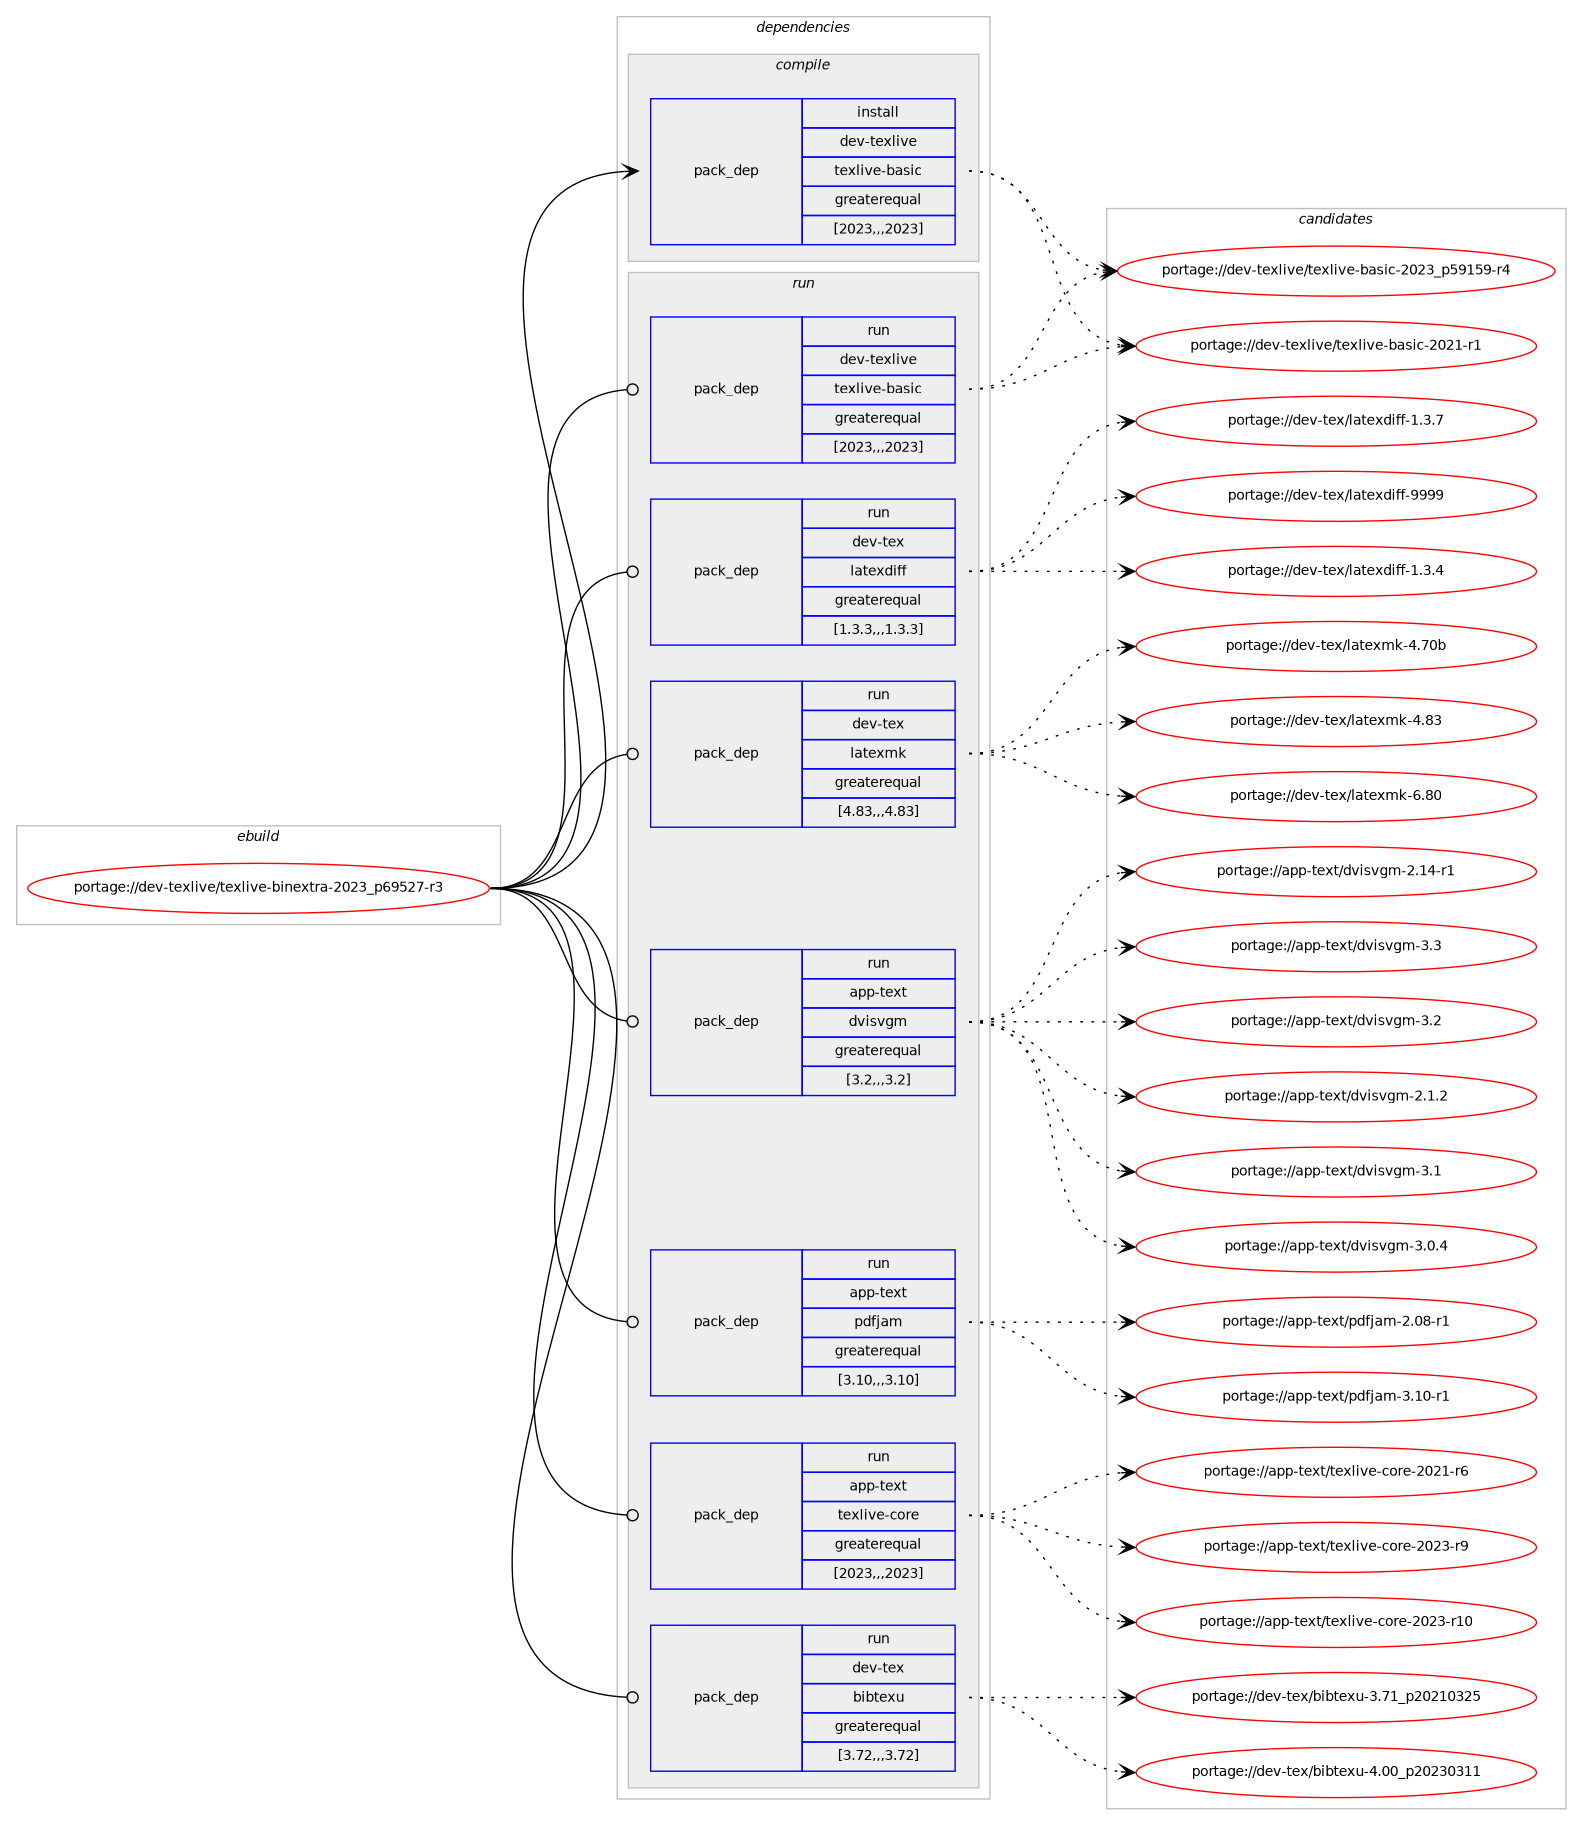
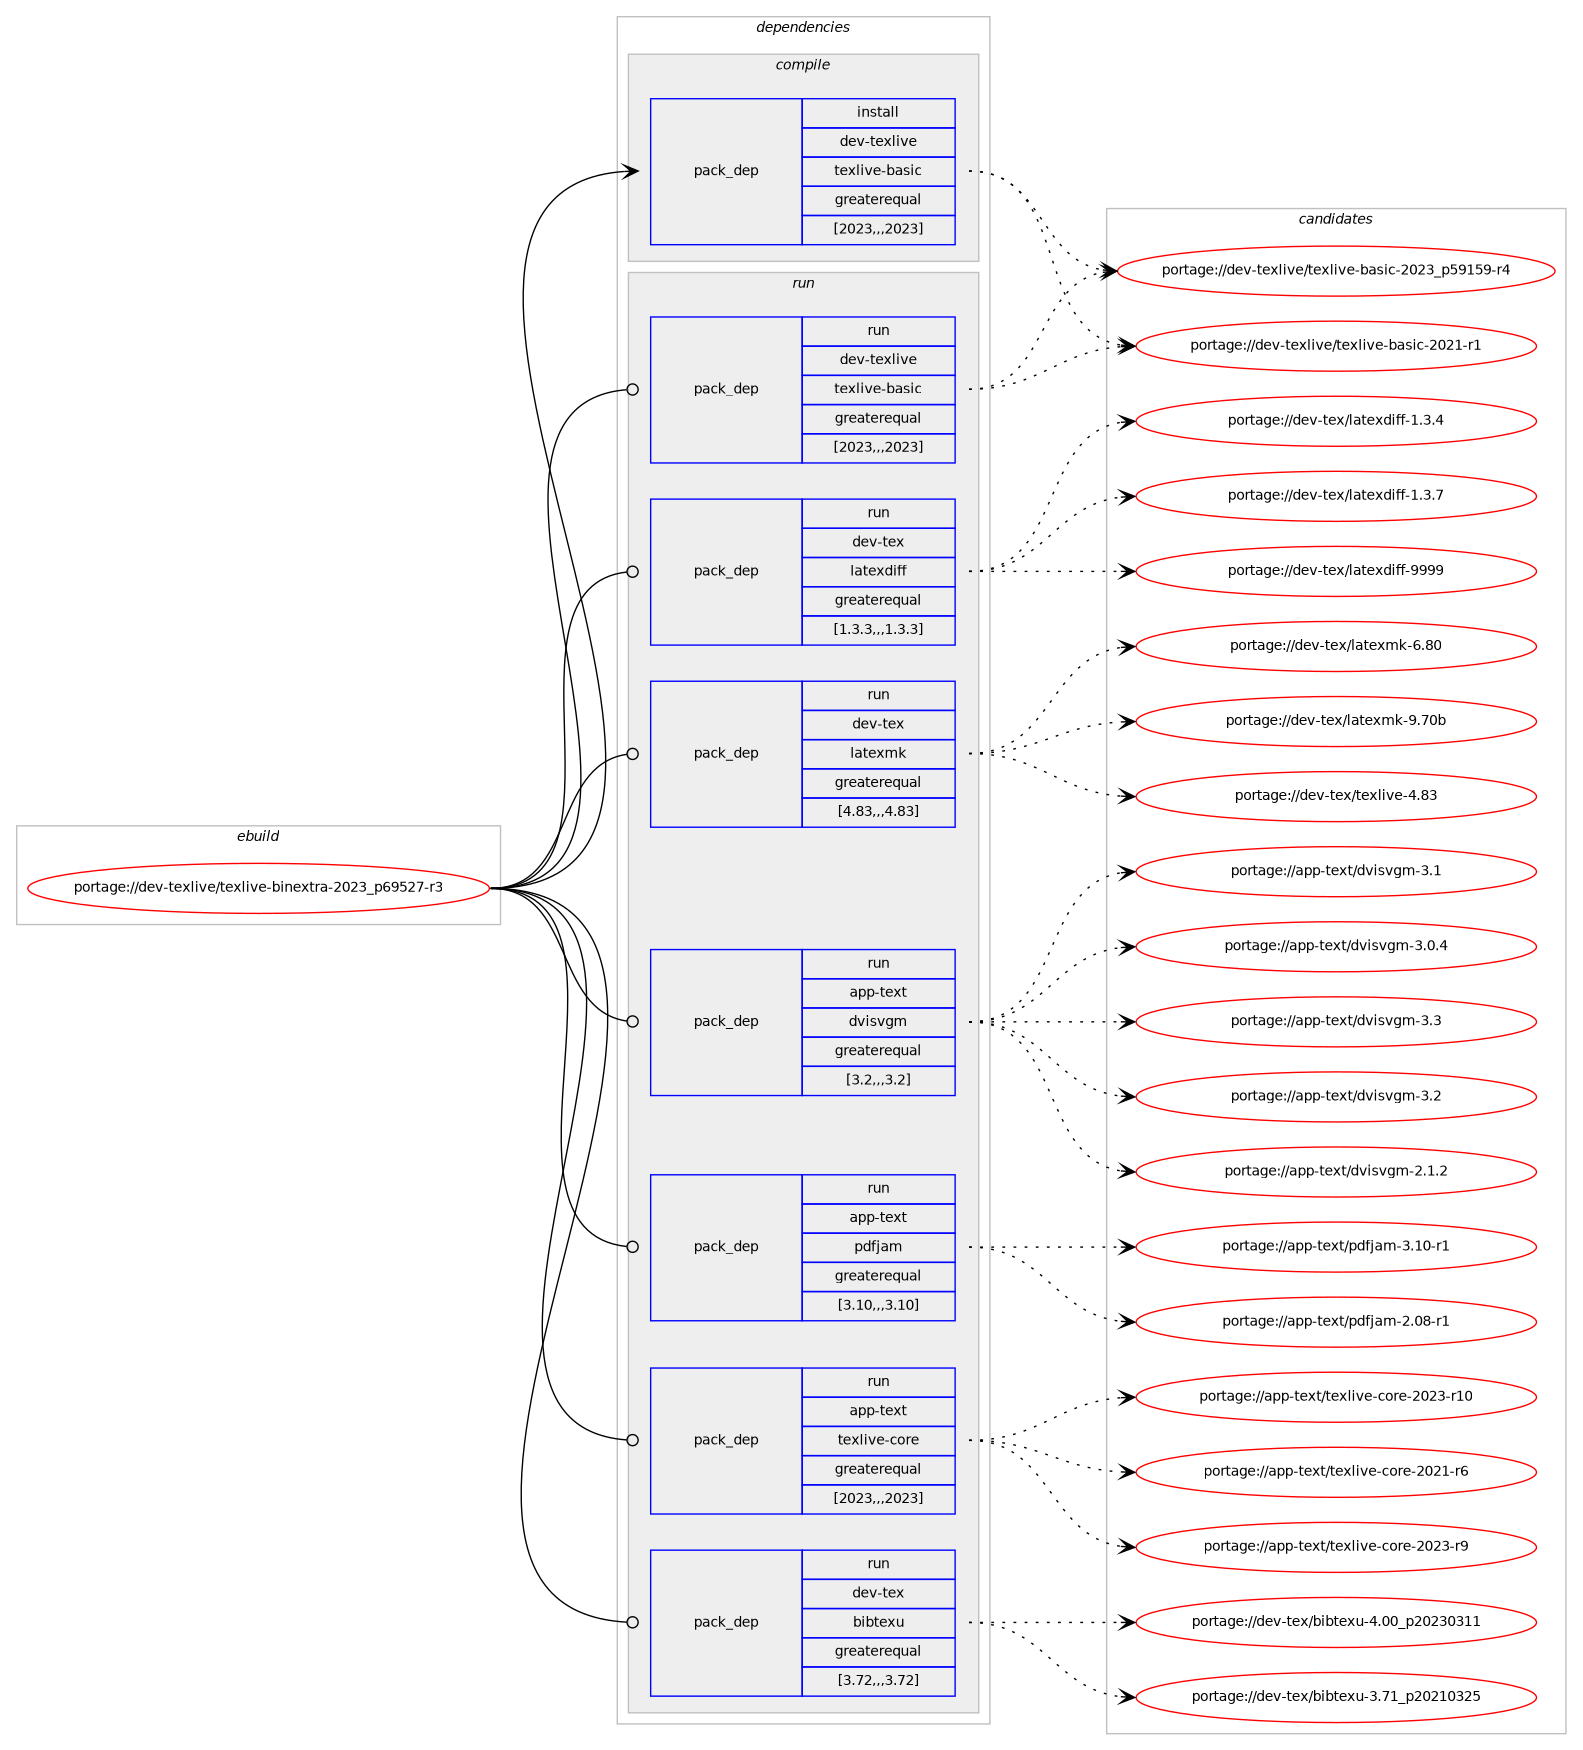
(1336, 646) -> (1336, 722)
(1336, 722) -> (1336, 797)
(1336, 872) -> none
